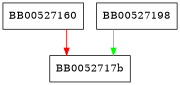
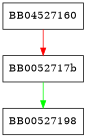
(43, 16) -> (43, 16)
(113, 39) -> (43, 91)
